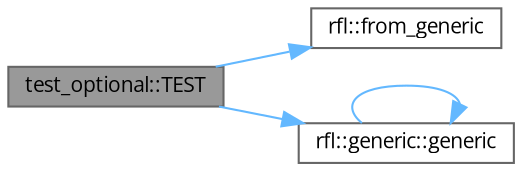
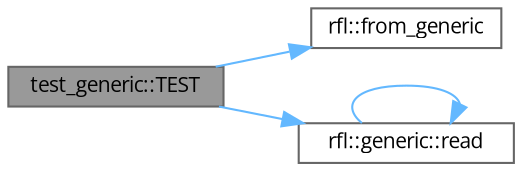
(116, 87) -> (116, 87)
(406, 143) -> (406, 143)
